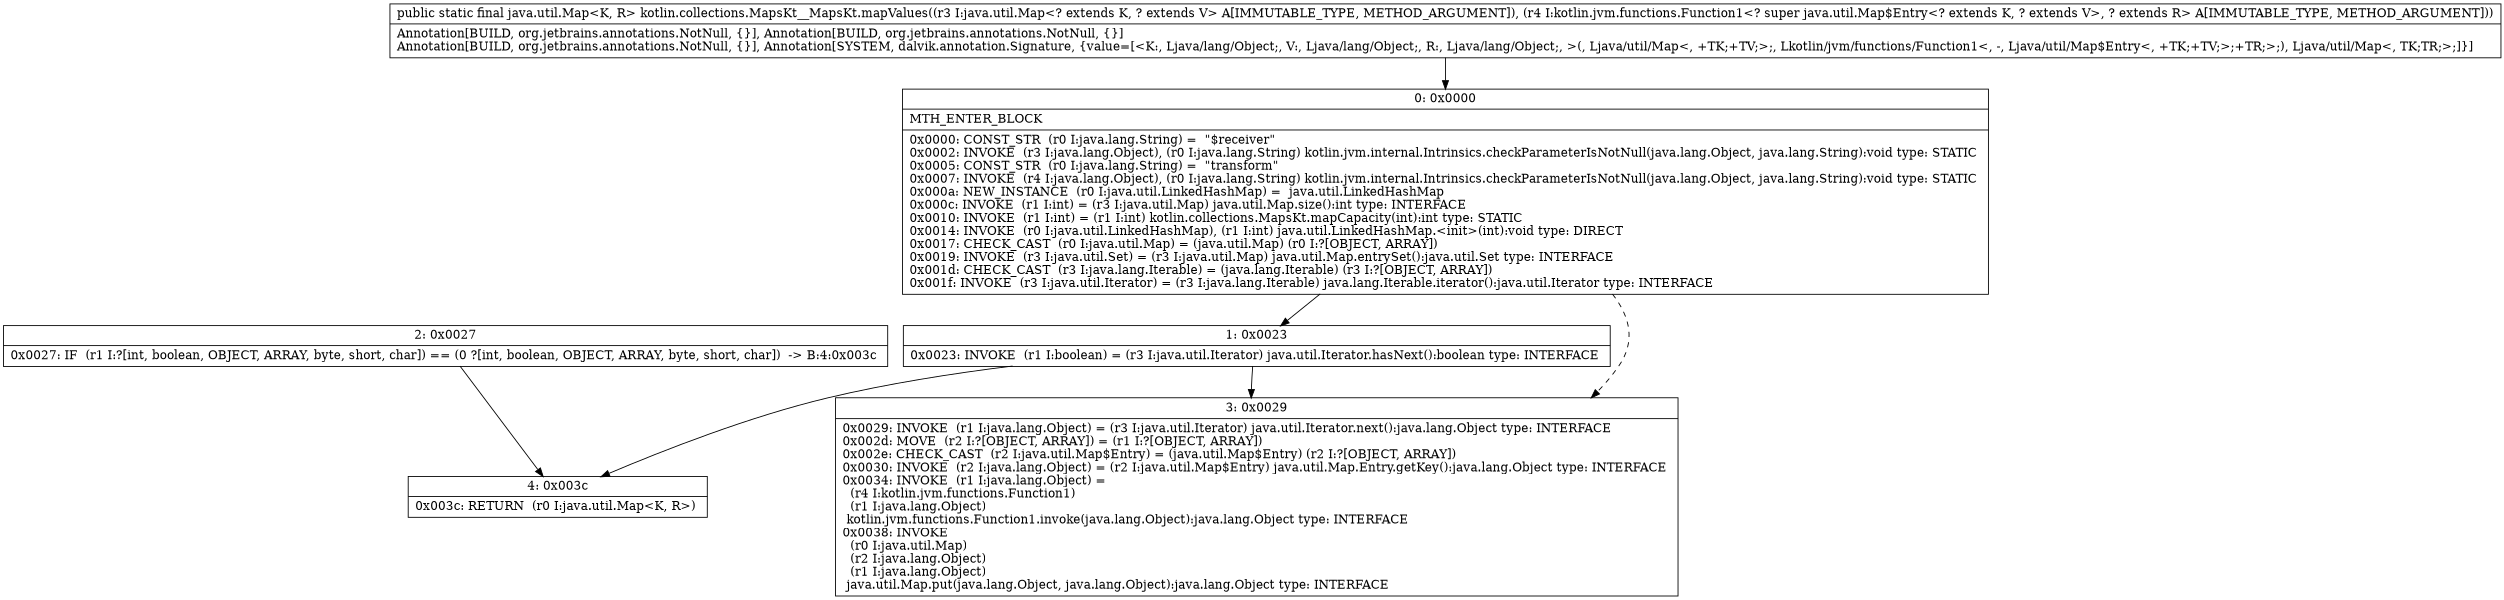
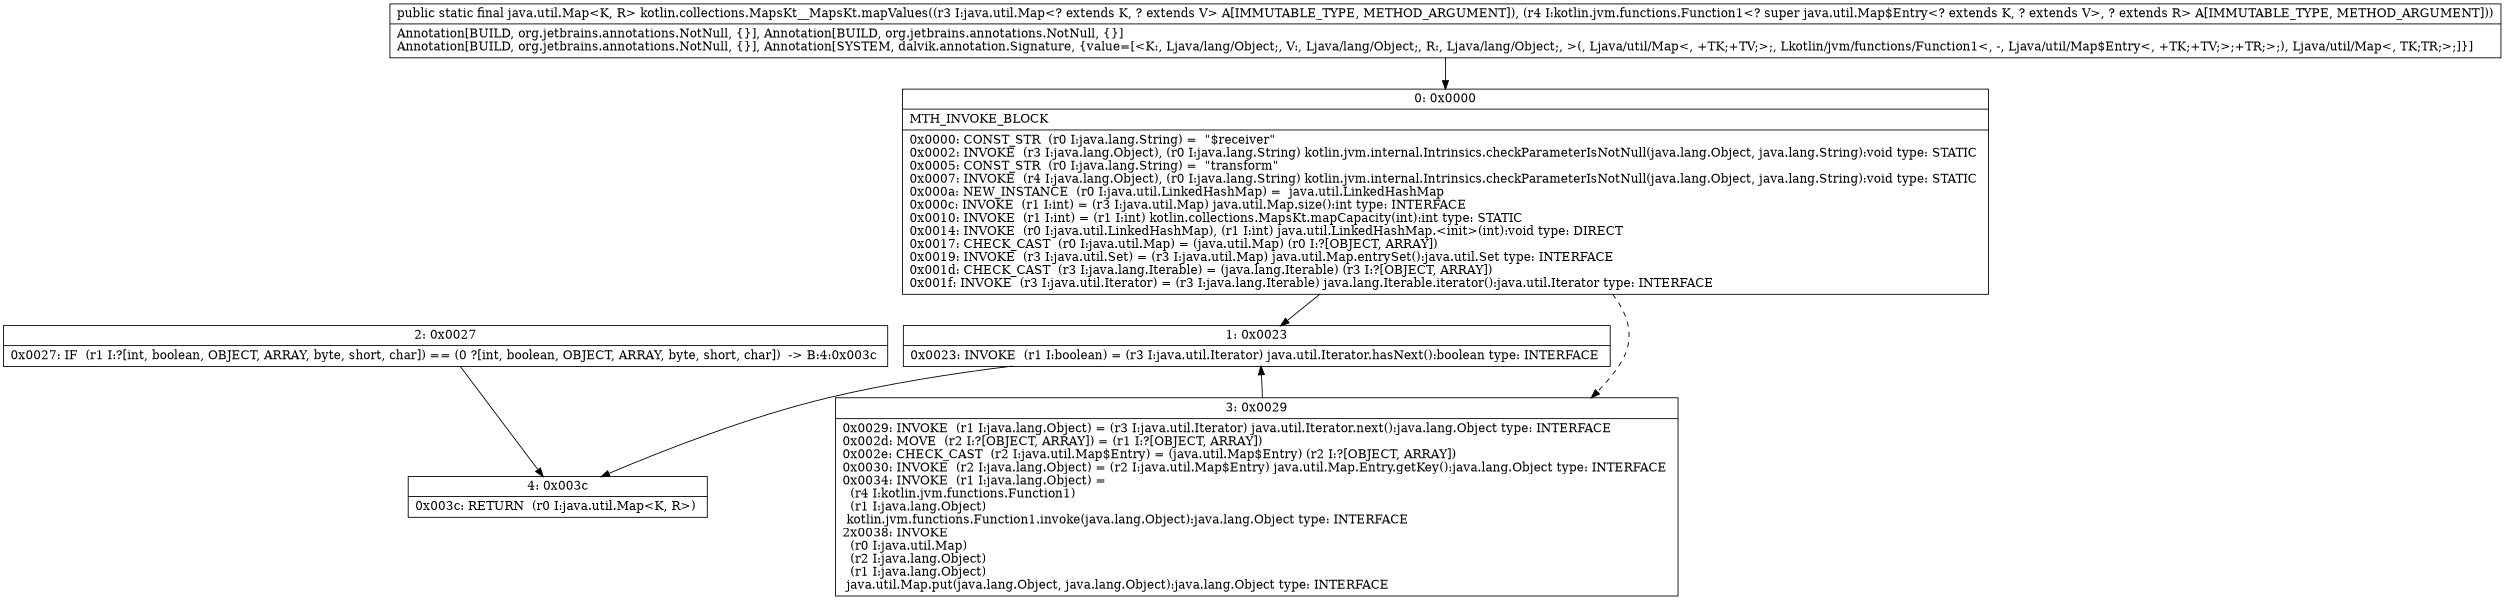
(976, 119) -> (979, 119)
(1252, 378) -> (1262, 387)
(899, 533) -> (899, 533)
